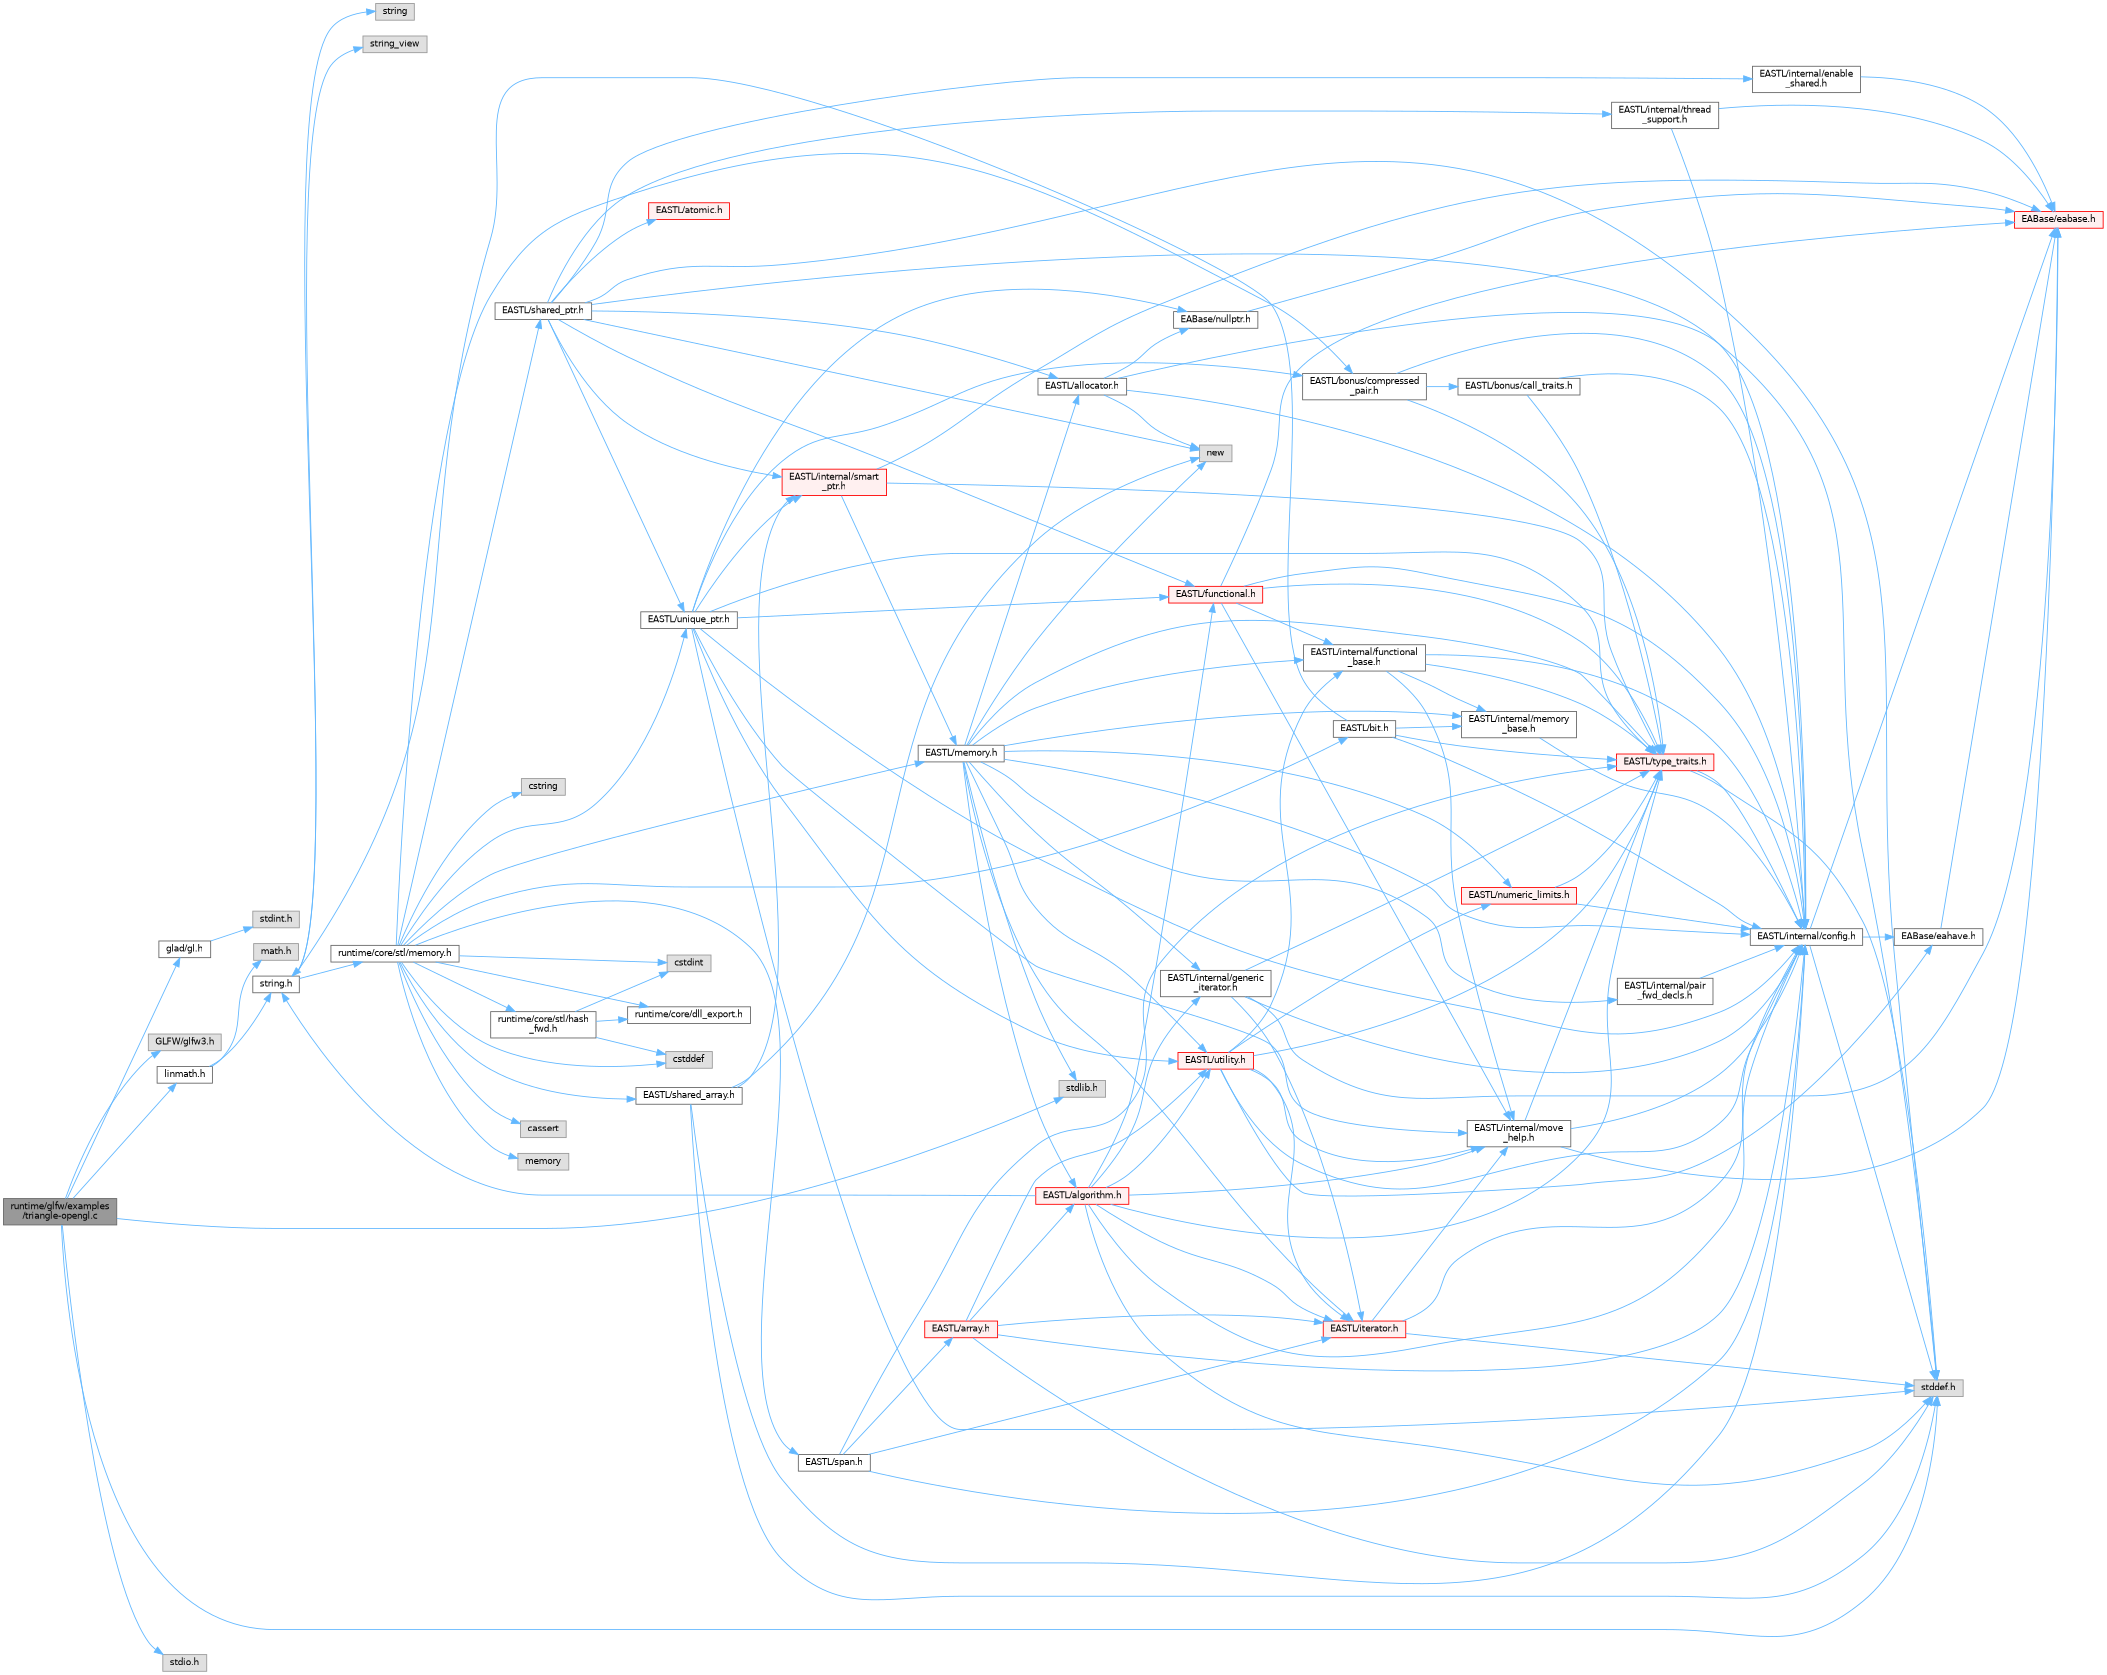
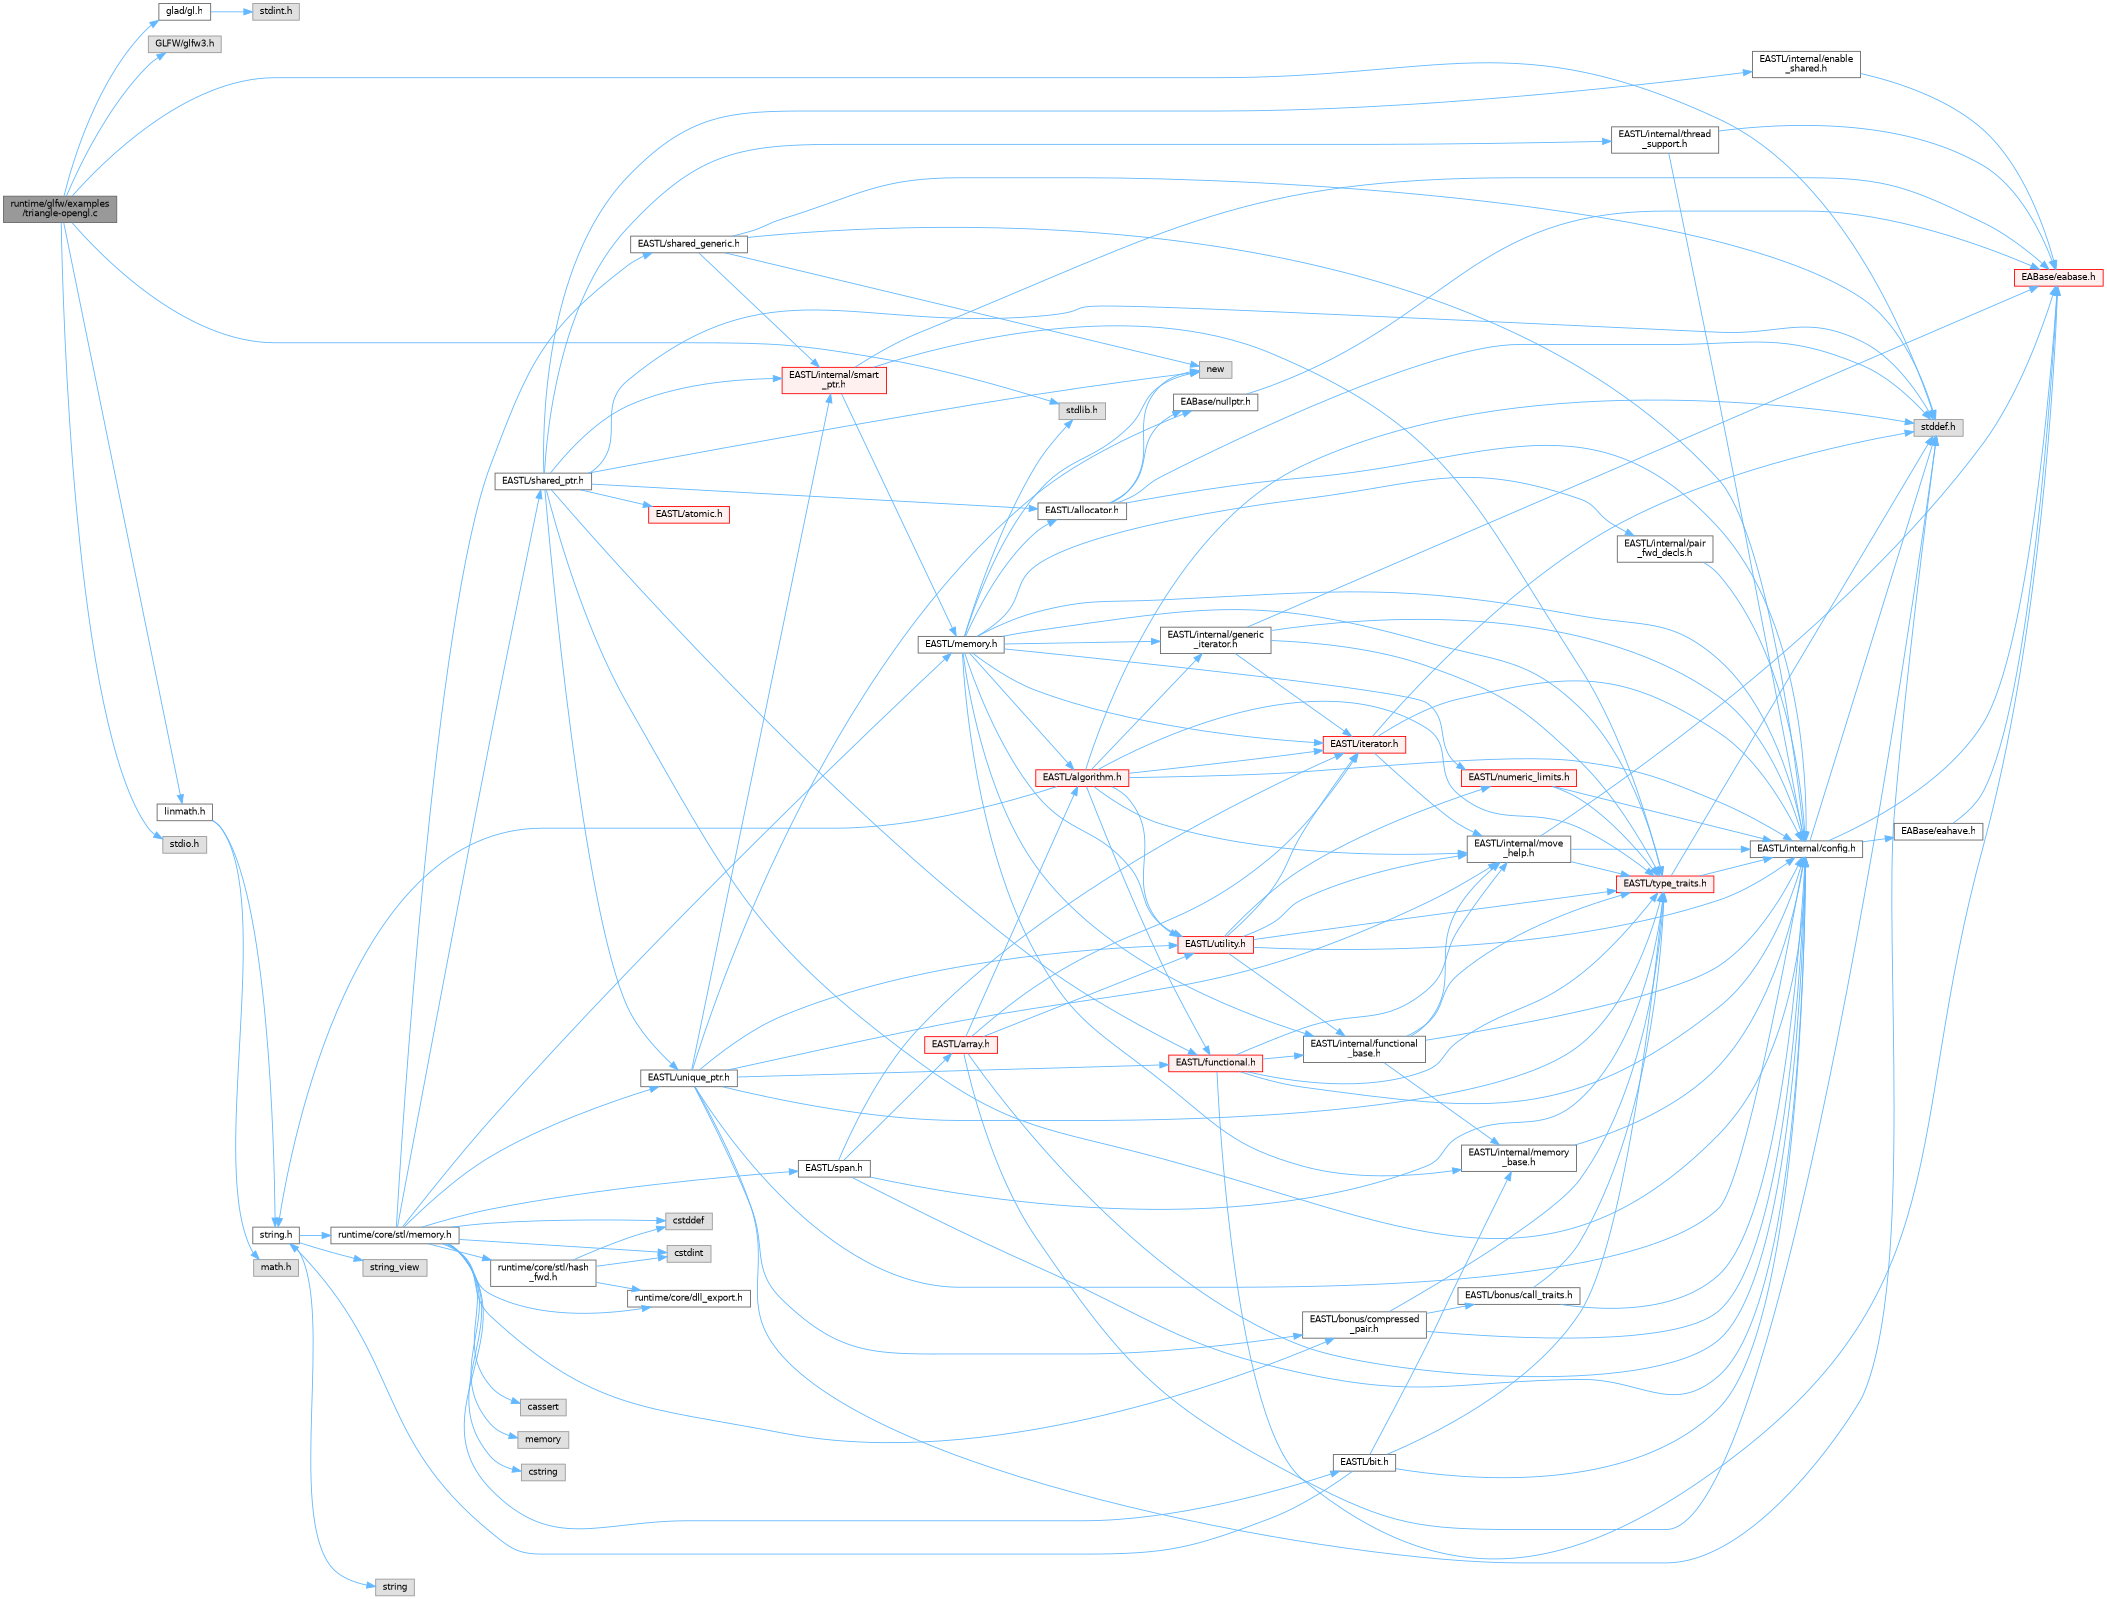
(689, 1096) -> (689, 244)
(1584, 1184) -> none
